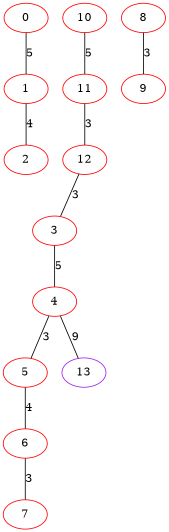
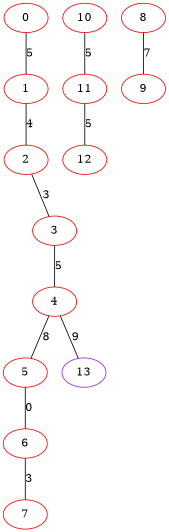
(148, 53) -> (148, 53)
(89, 124) -> (89, 124)
(70, 195) -> (40, 195)
(46, 337) -> (46, 337)
(29, 408) -> (29, 408)
